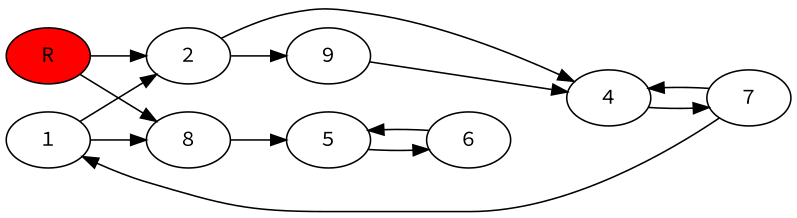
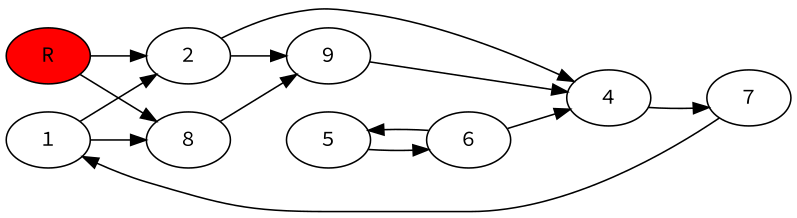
(687, 87) -> (531, 121)
(251, 140) -> (252, 102)
